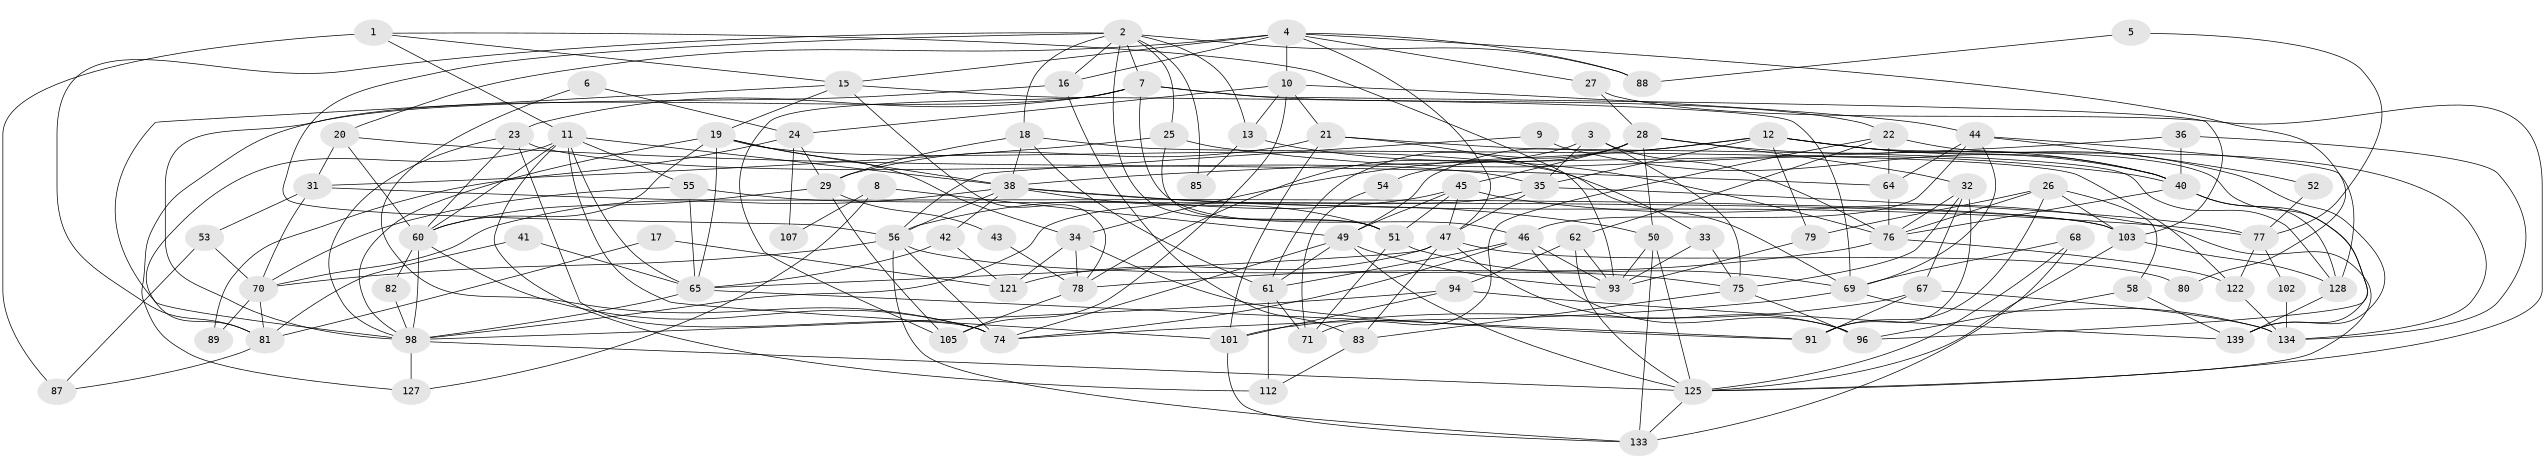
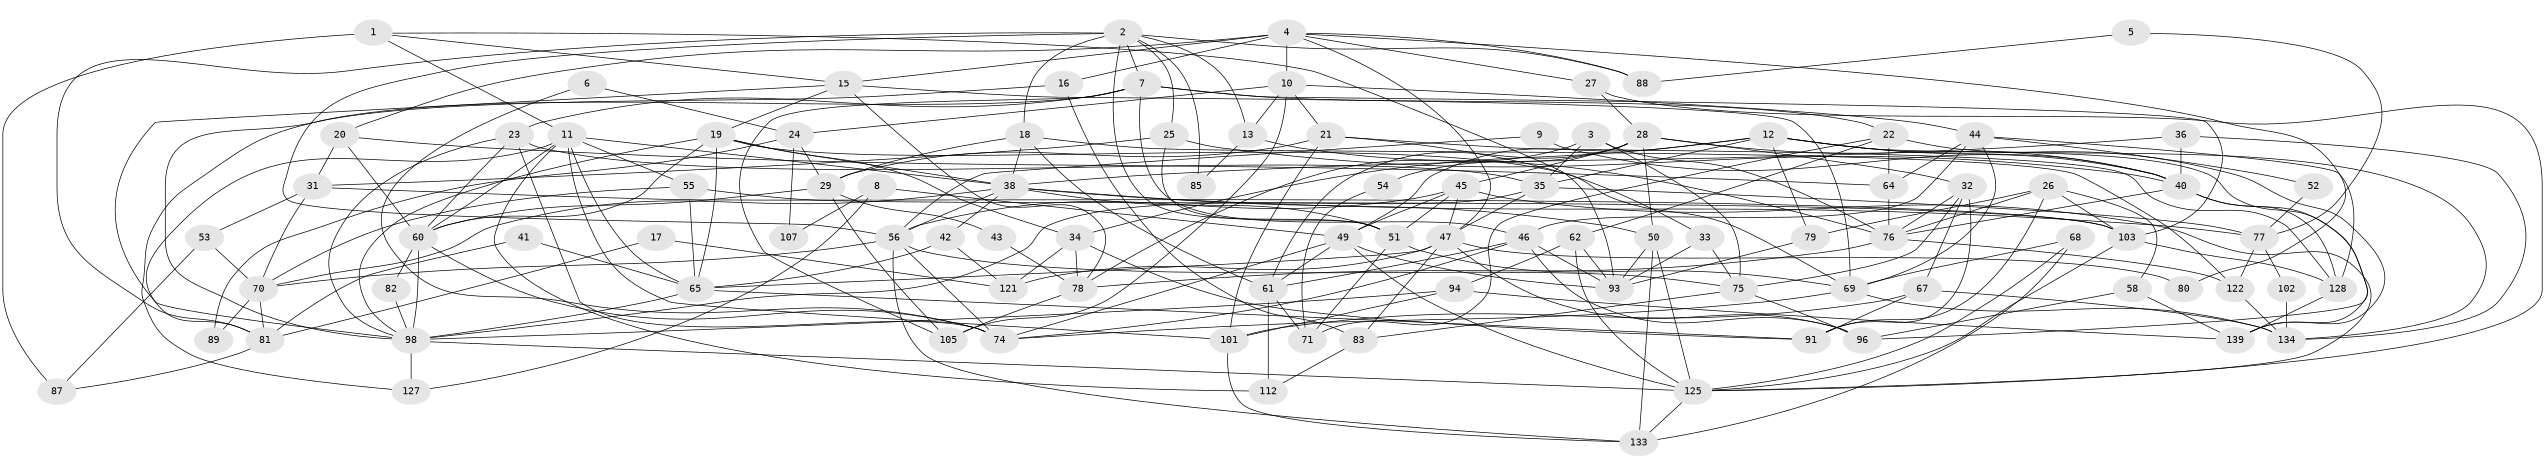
(1091, 60) -> none
